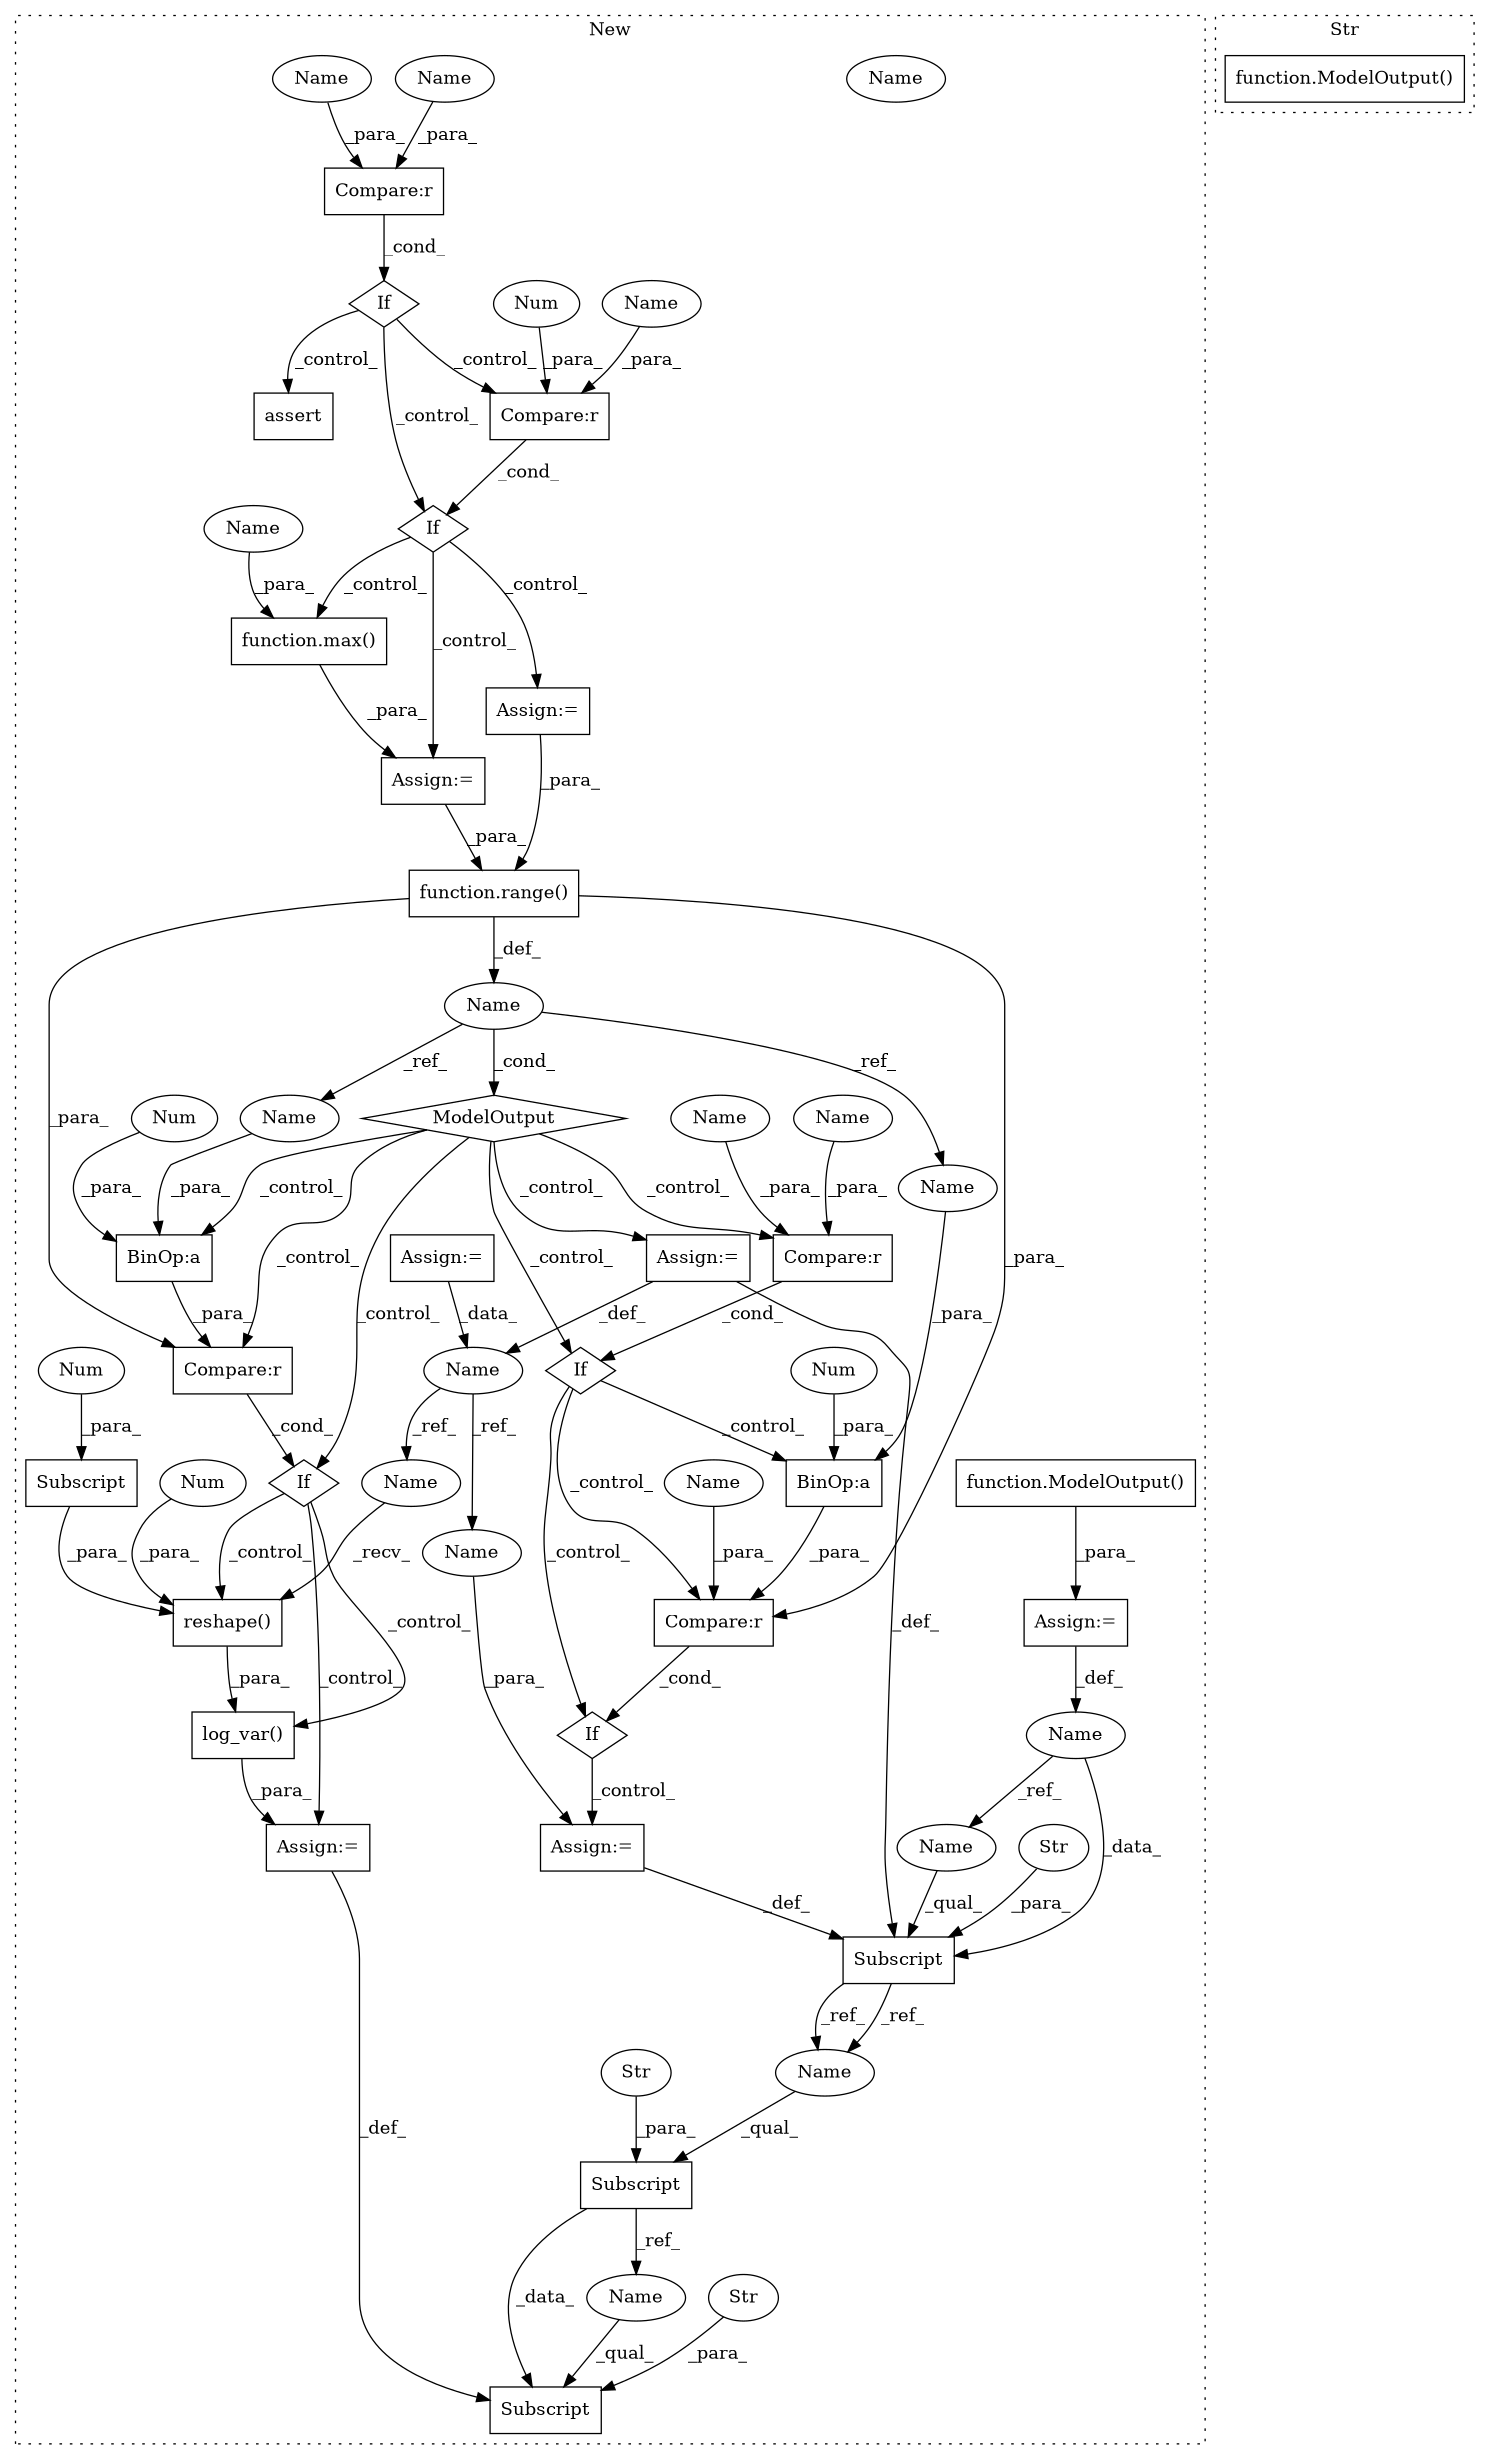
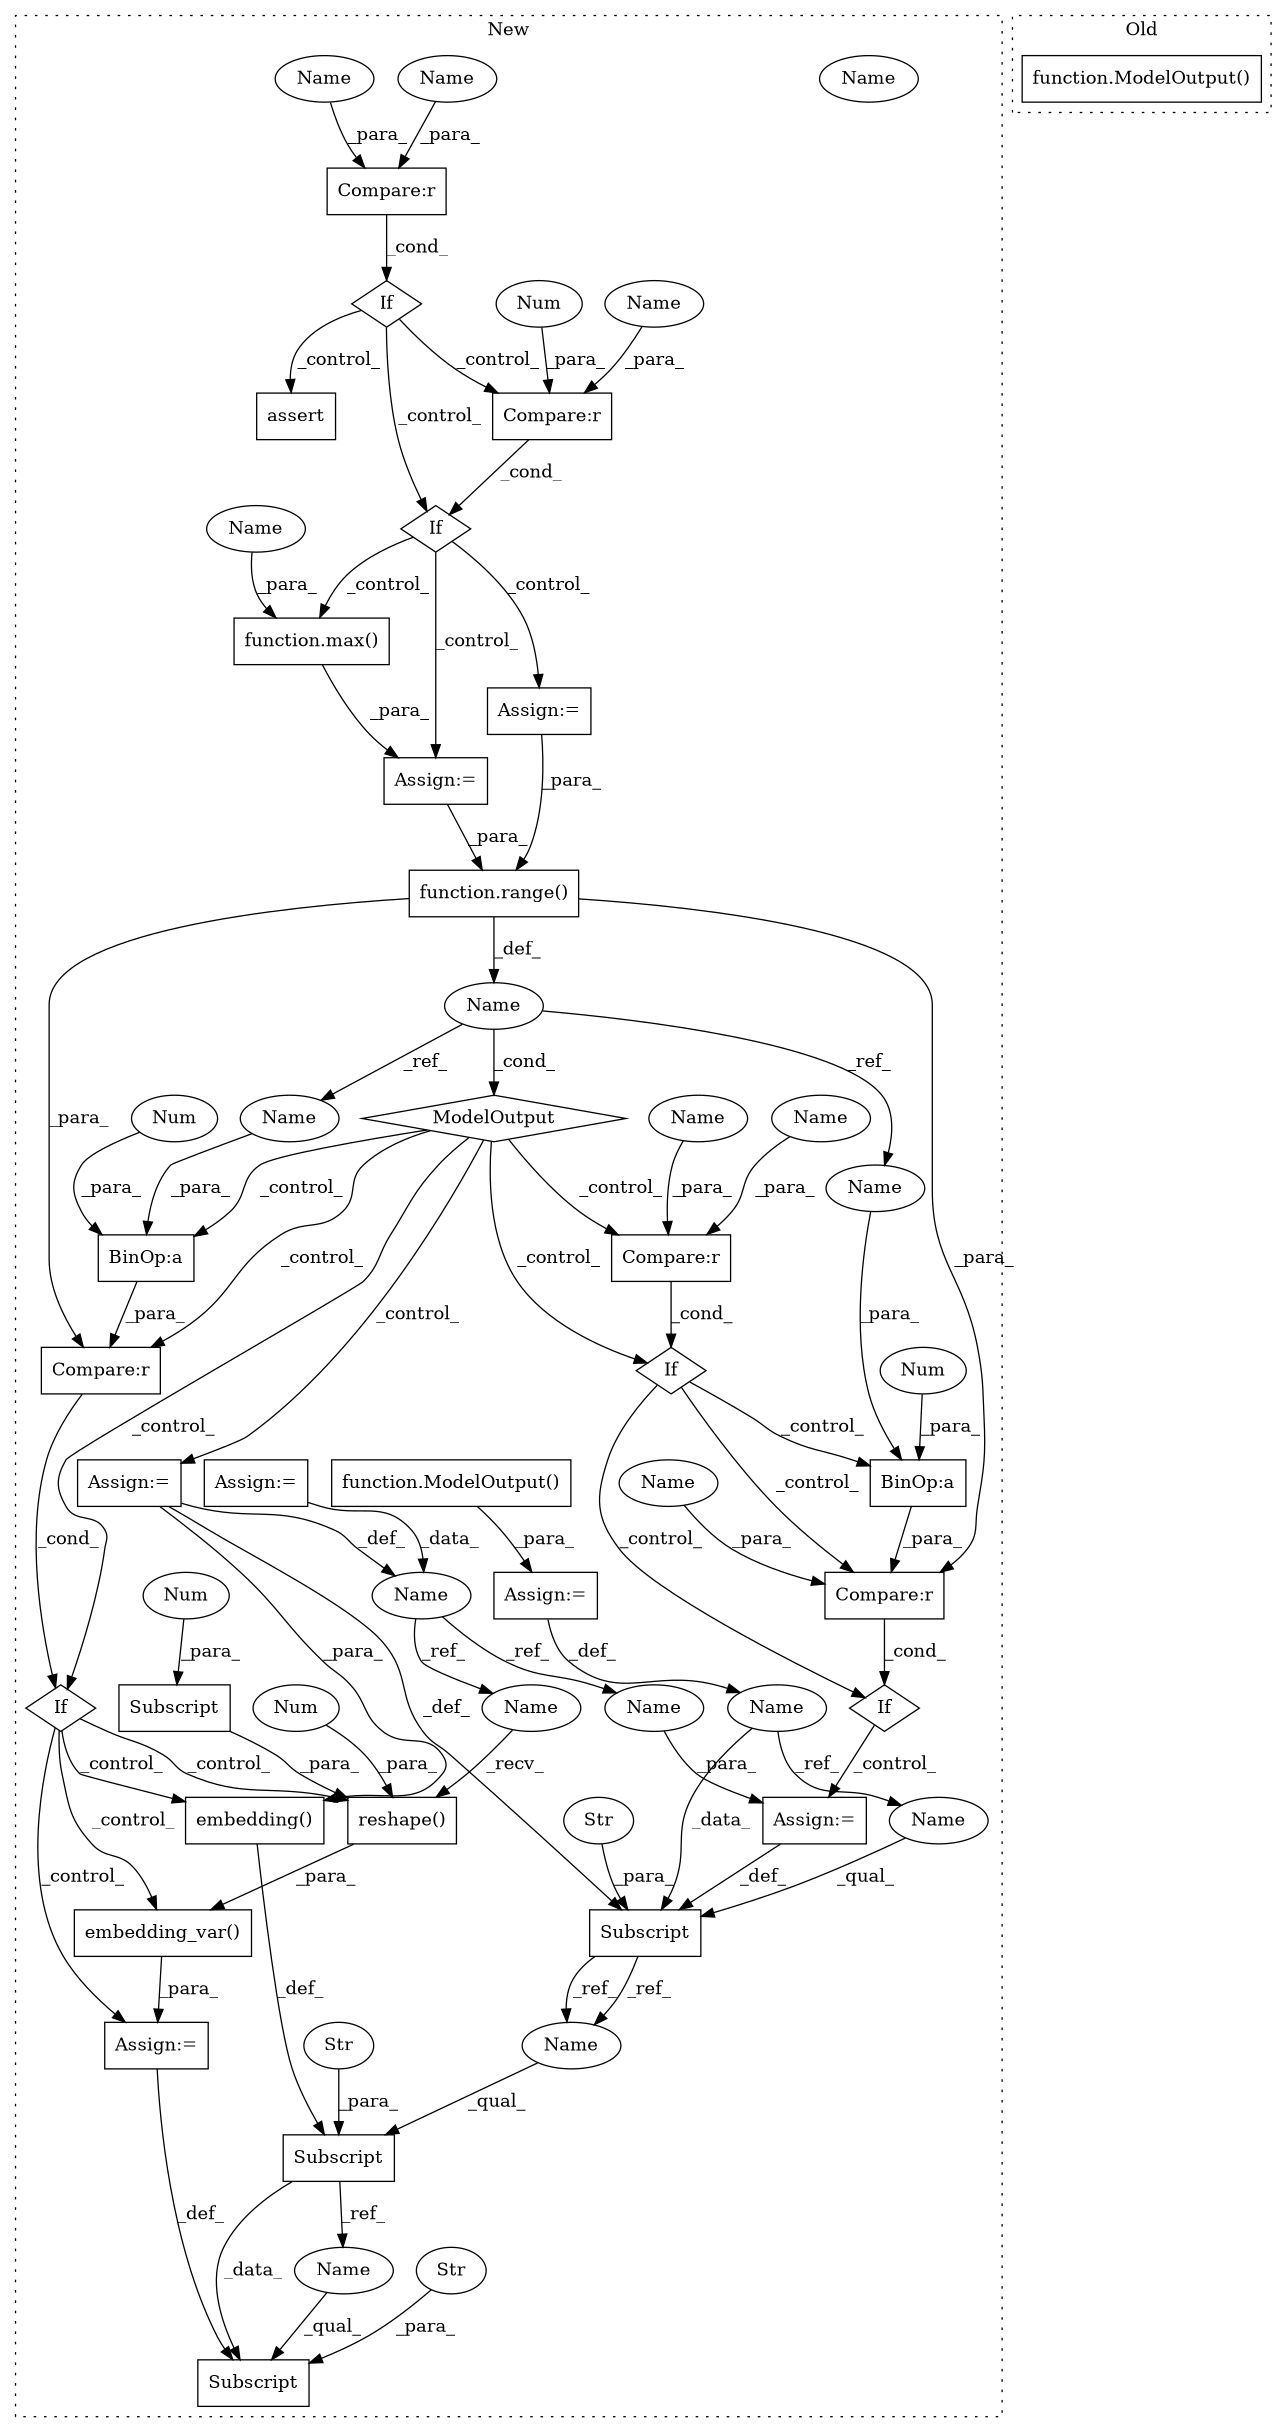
(1345, 30) -> (1142, 30)
(243, 1735) -> (163, 1933)
none -> (255, 1821)
